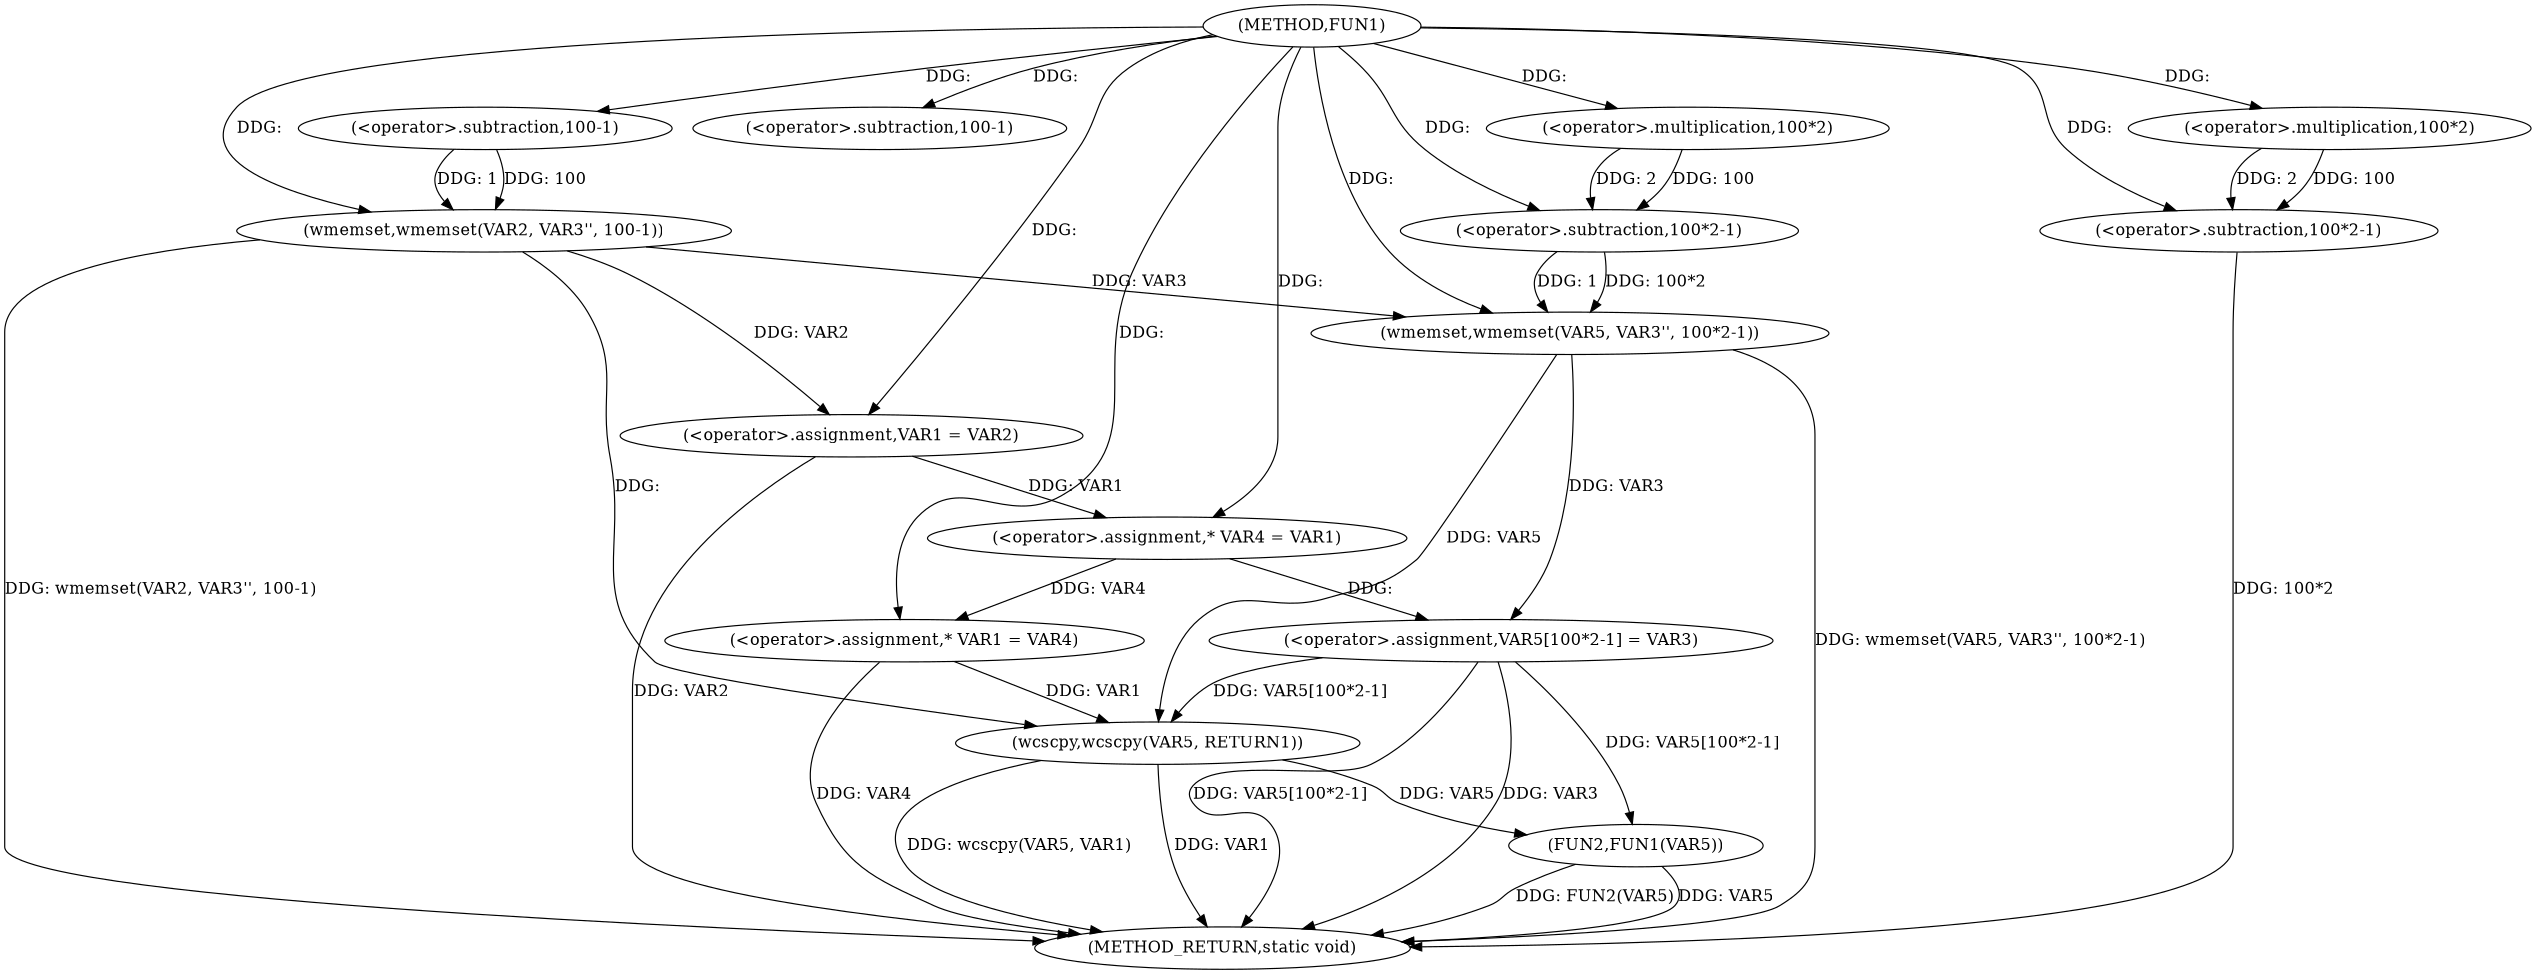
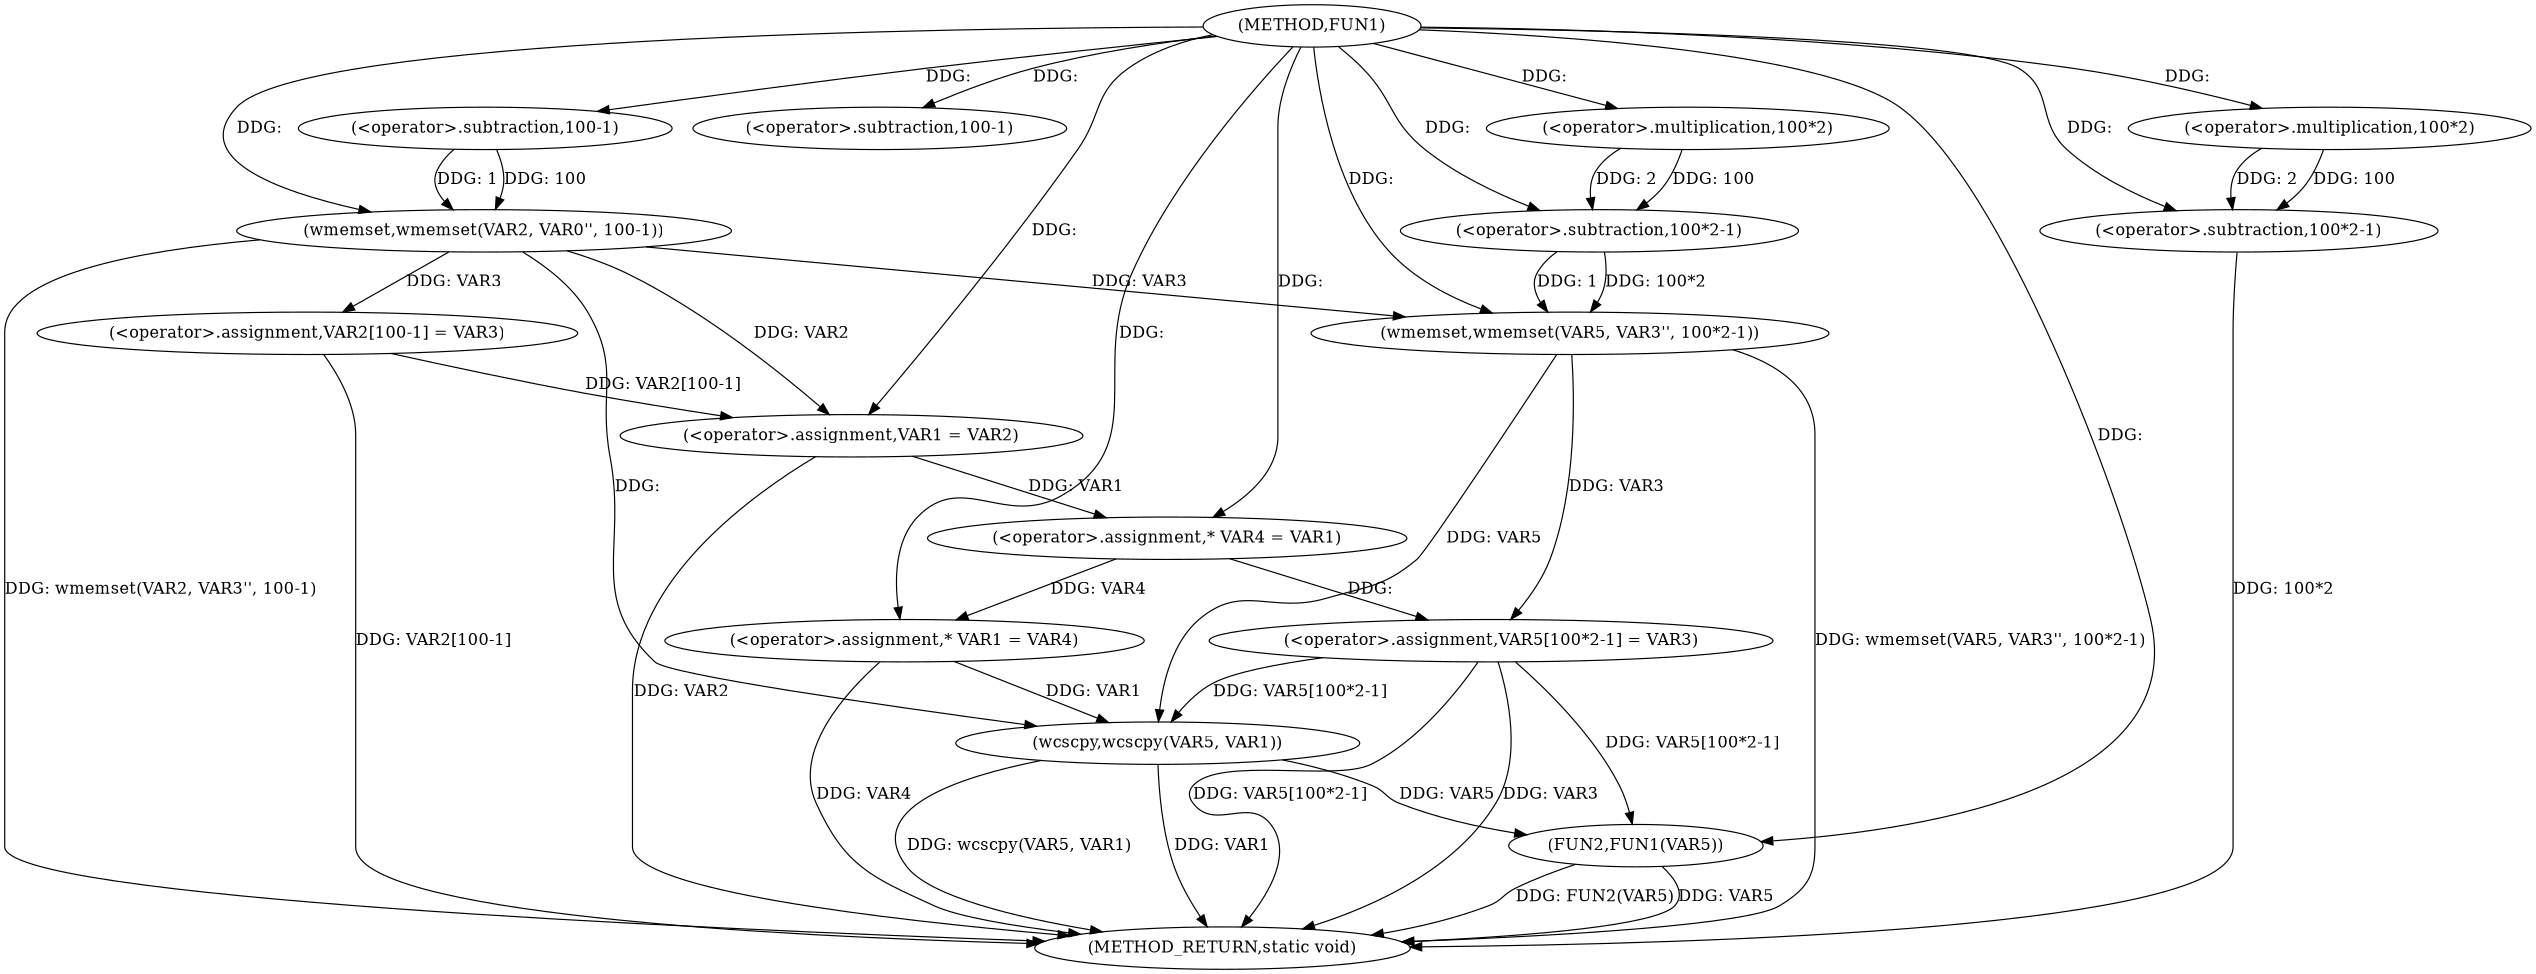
(484, 231) -> (484, 231)
none -> (307, 333)
none -> (2055, 349)
(1158, 743) -> (1158, 743)
